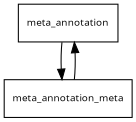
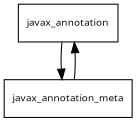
(68, 23) -> (68, 23)
(68, 99) -> (68, 99)
